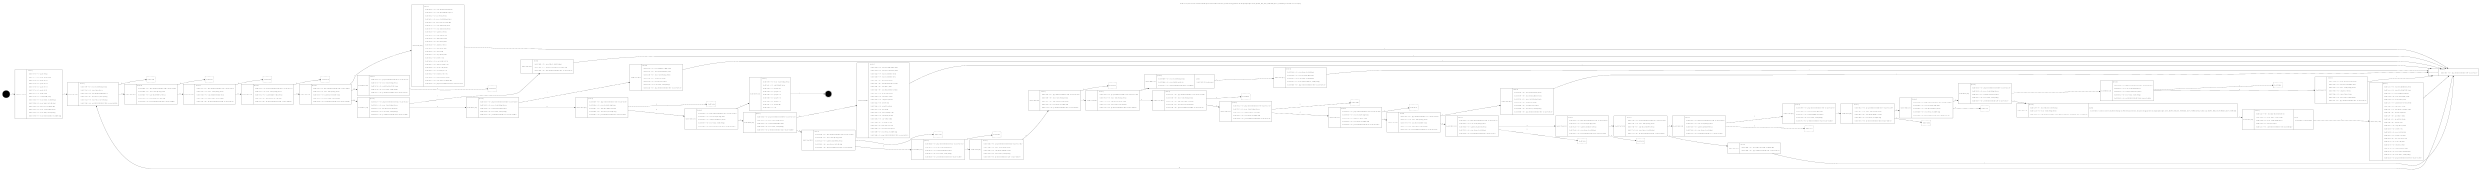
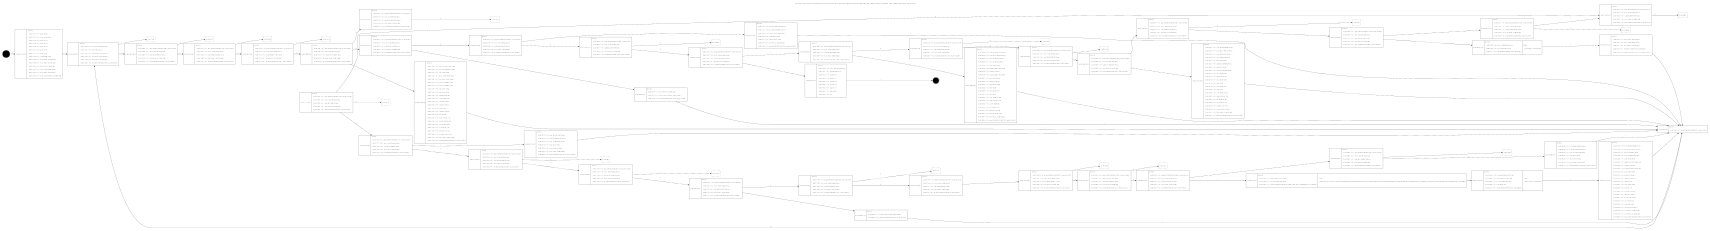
none -> (1218, 81)
(1300, 114) -> (946, 17)
